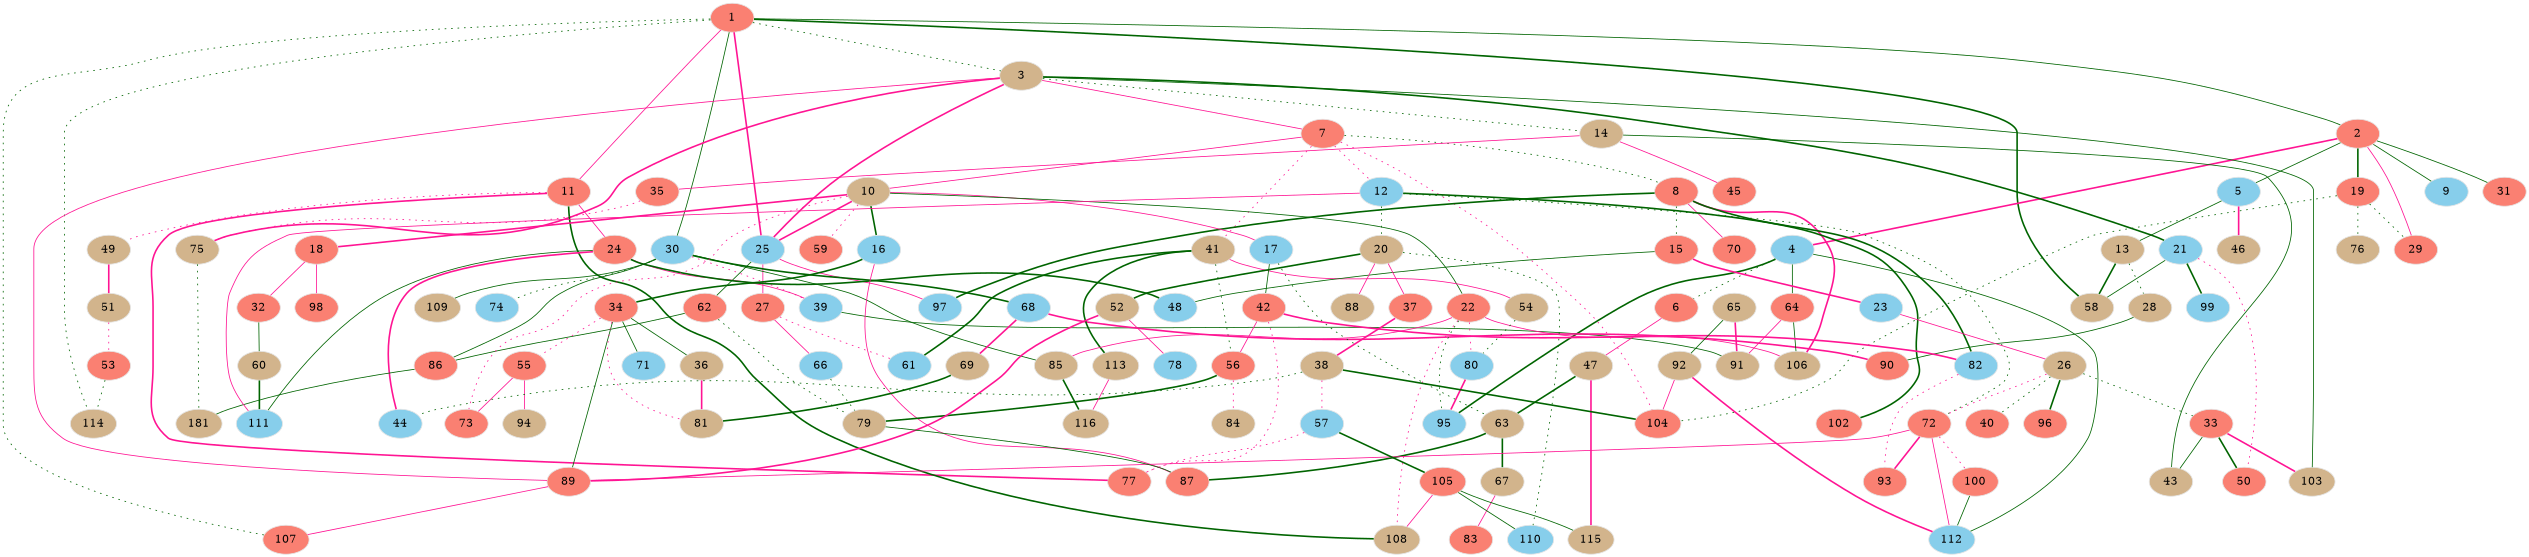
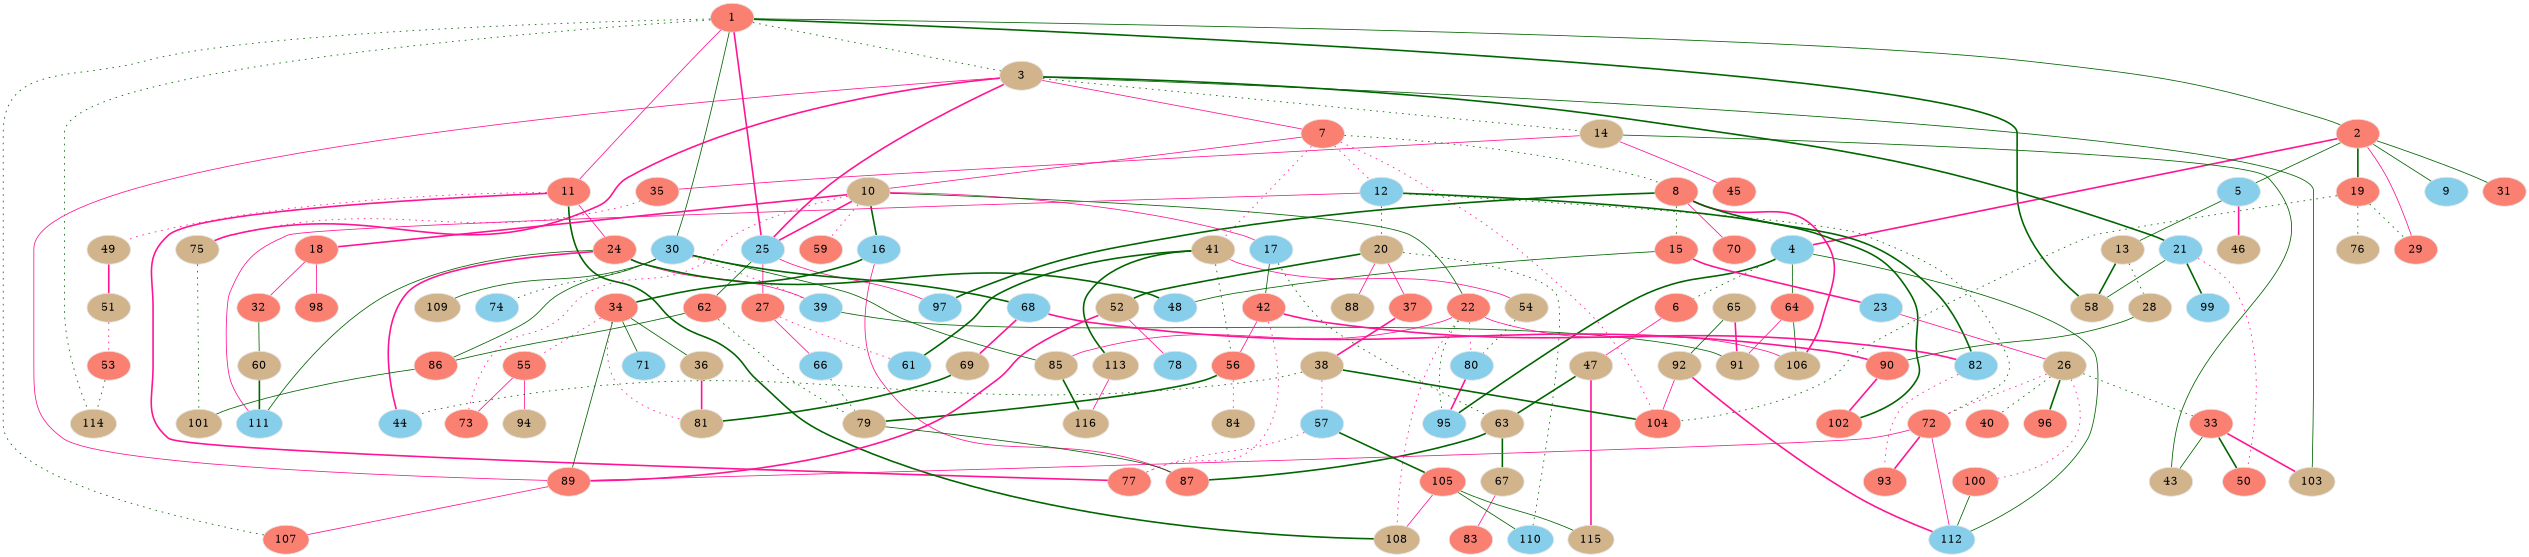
none -> (1863, 395)
(199, 424) -> (199, 424)
(1952, 453) -> (2065, 449)
